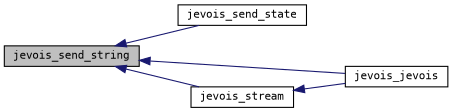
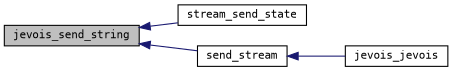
(242, 15) -> (242, 15)
(248, 67) -> none
(242, 97) -> (242, 56)
